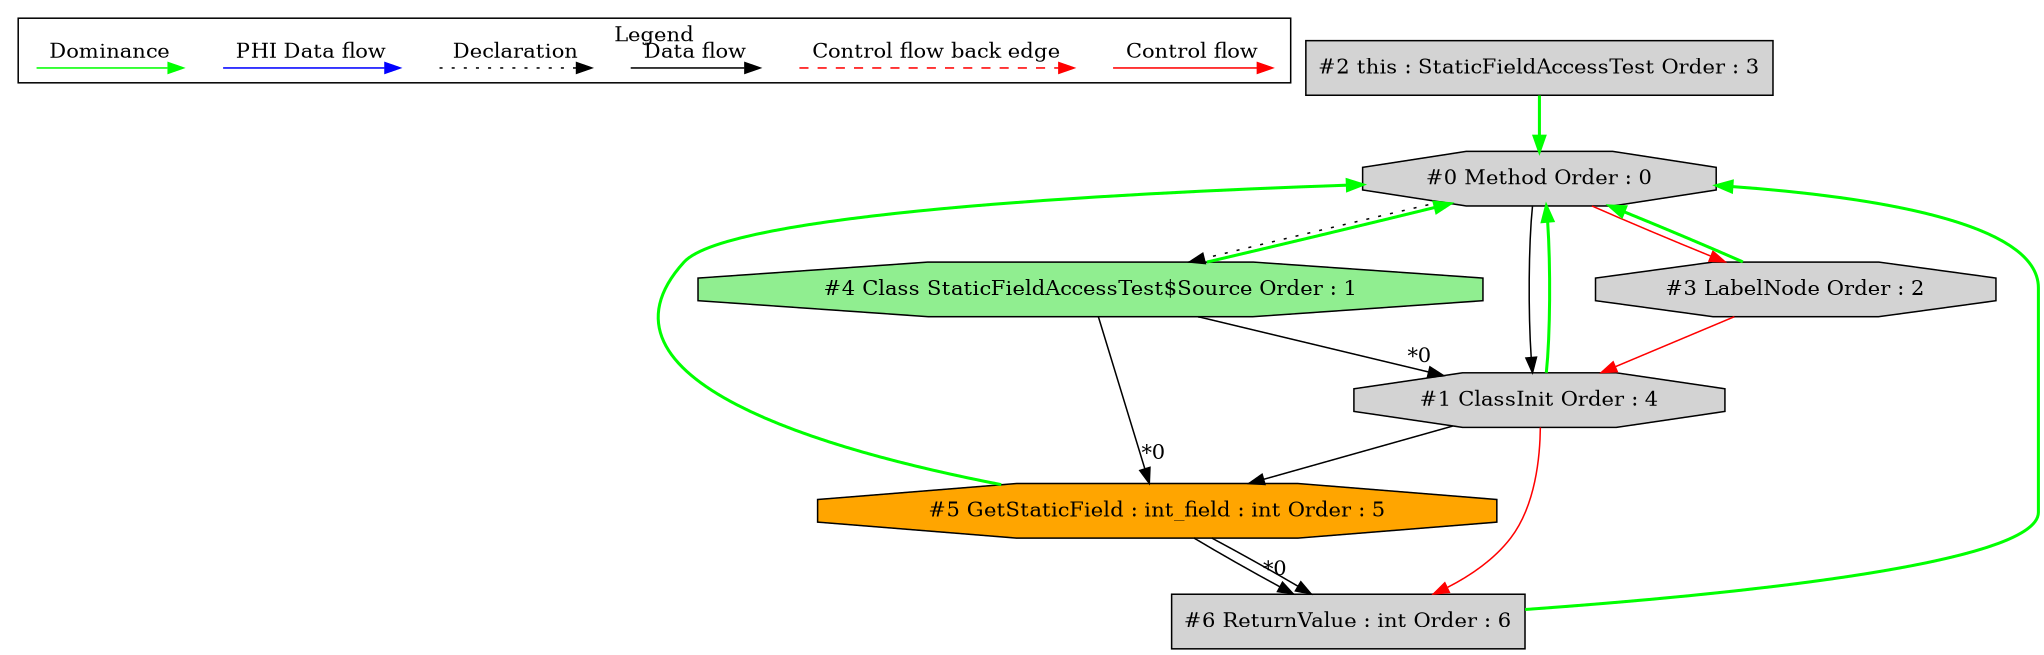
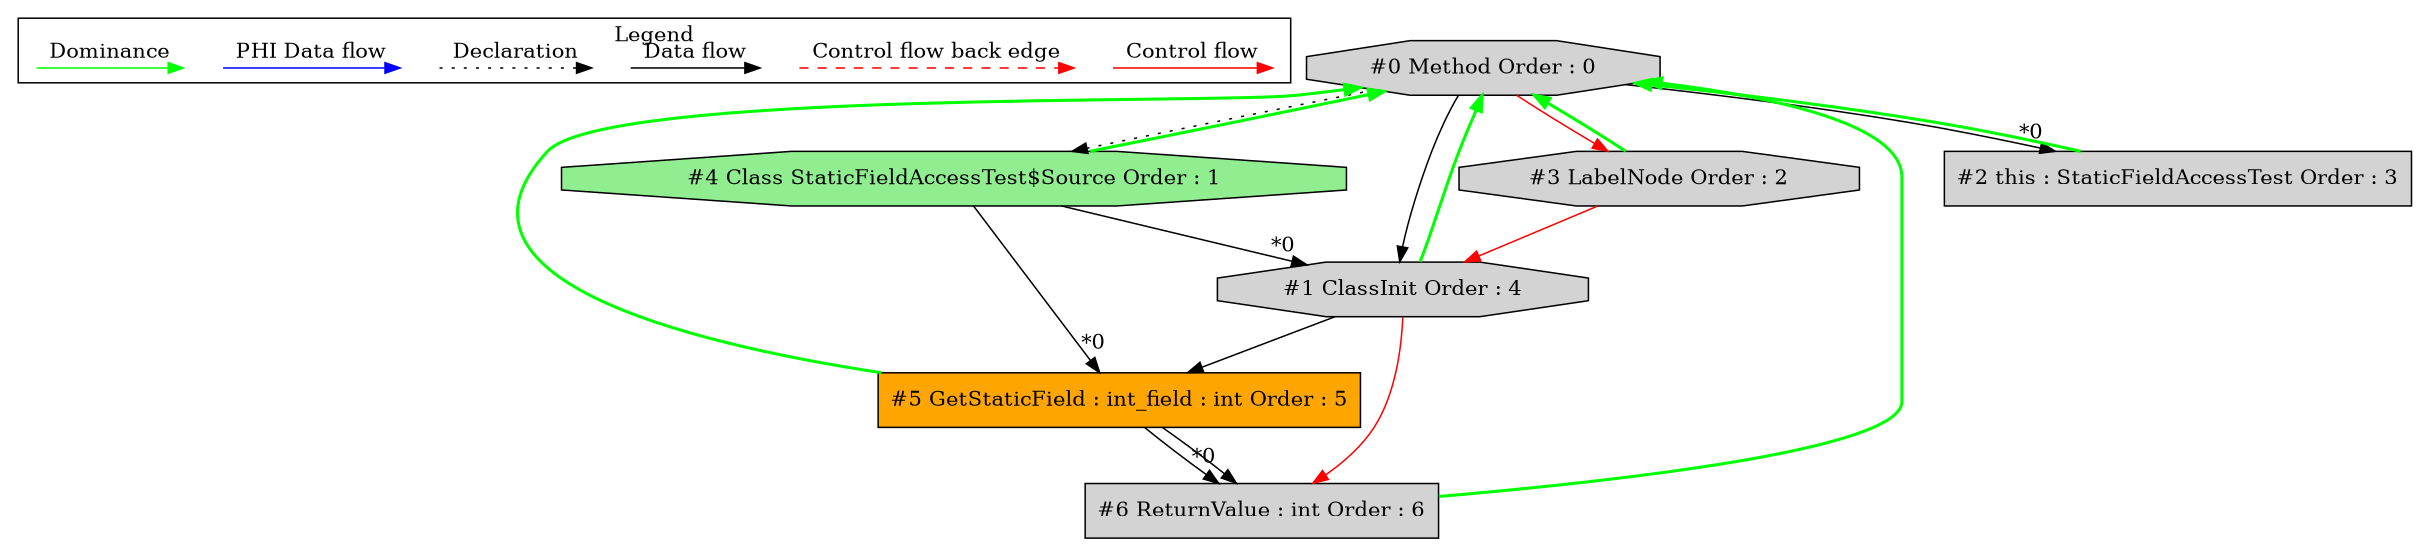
none -> (1834, 111)
(1157, 511) -> (1119, 400)
